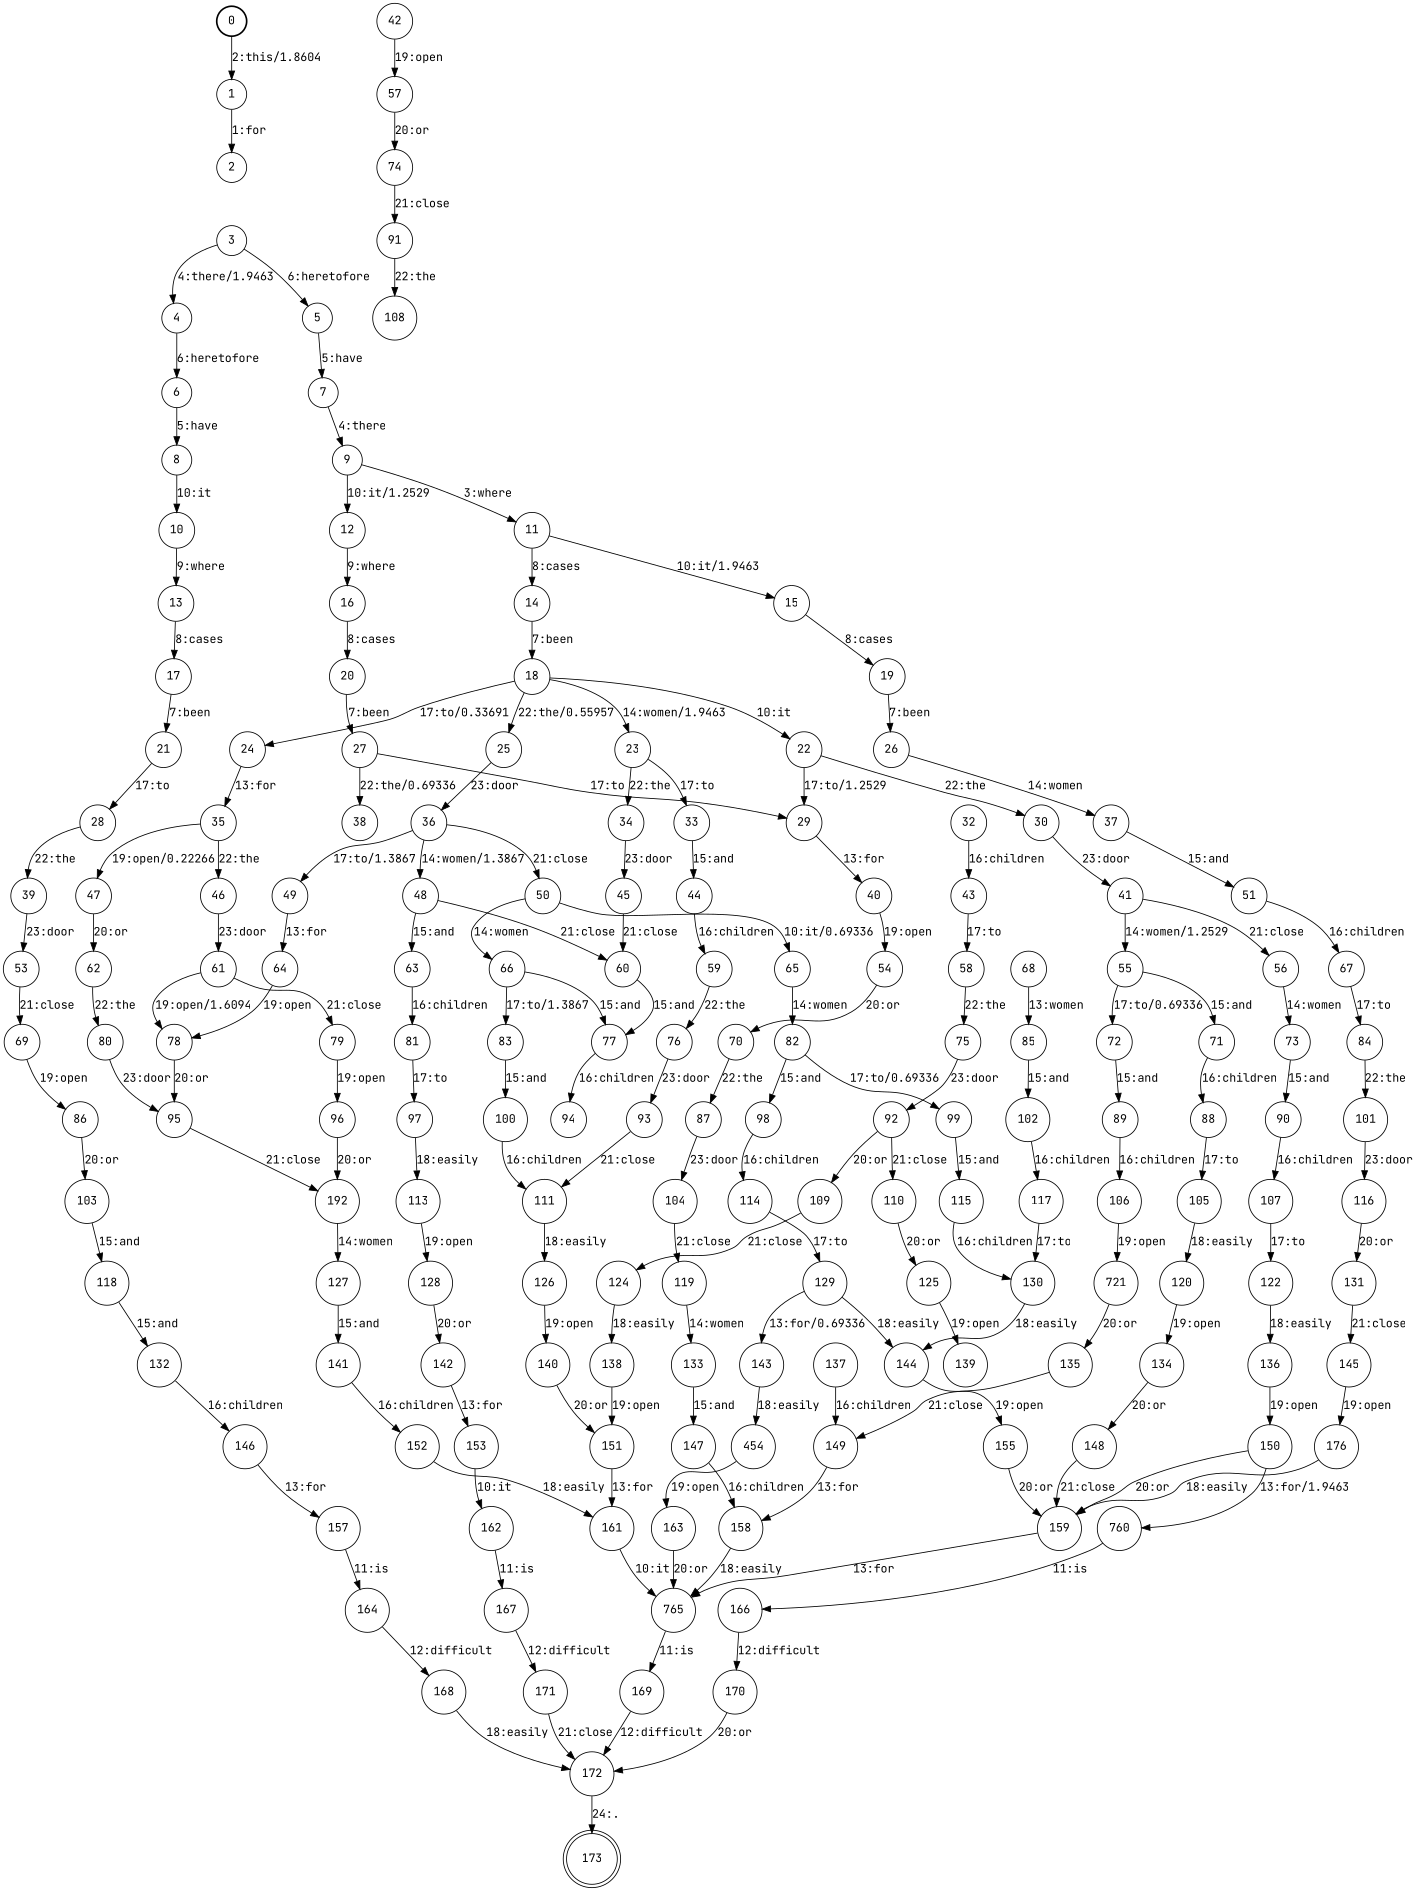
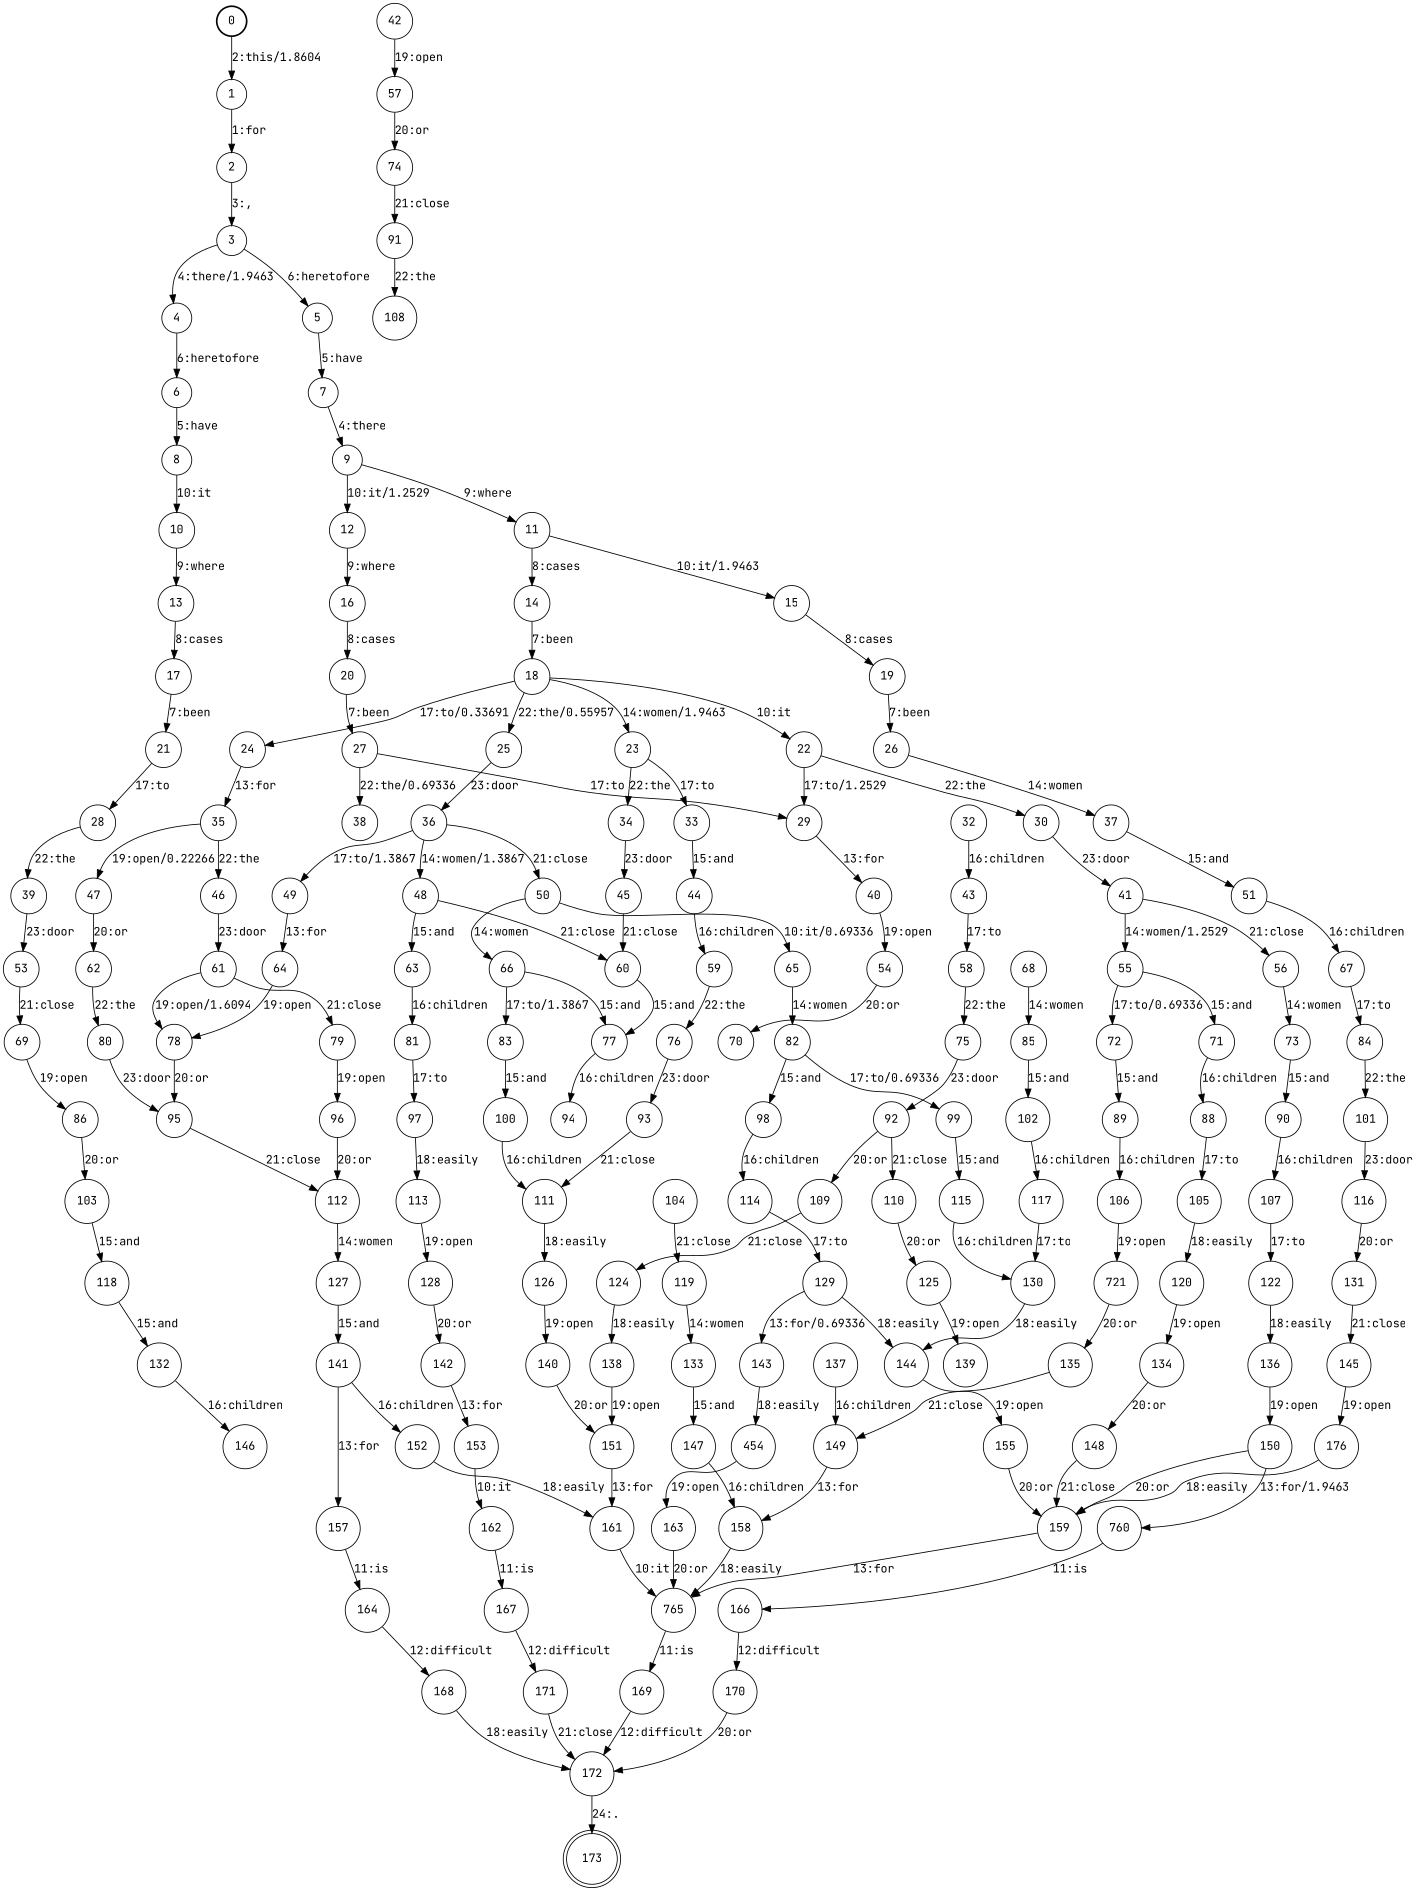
none -> (232, 200)
(488, 494) -> (488, 494)
(1057, 1006) -> (1057, 1006)
(703, 1120) -> none
(337, 1201) -> (337, 1201)
(282, 1492) -> (338, 1442)
